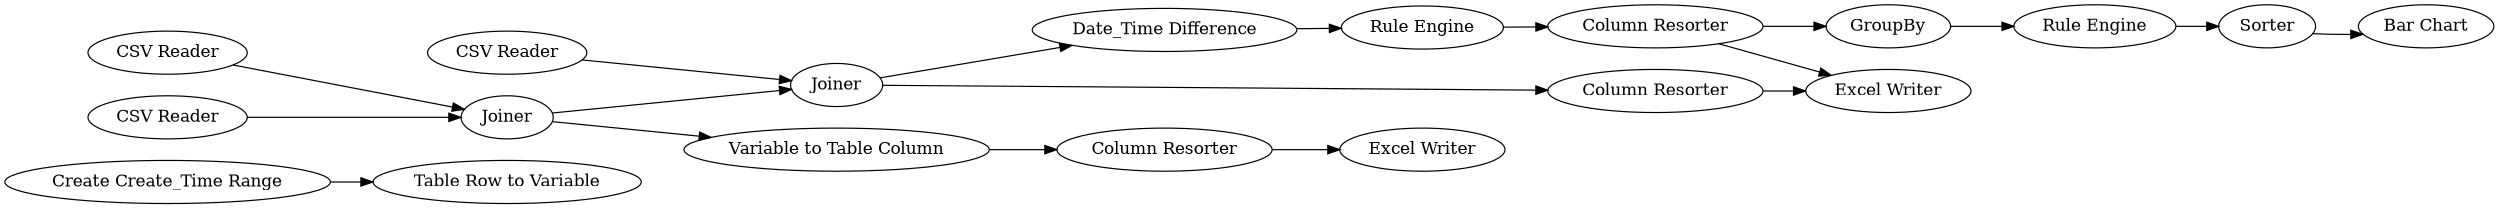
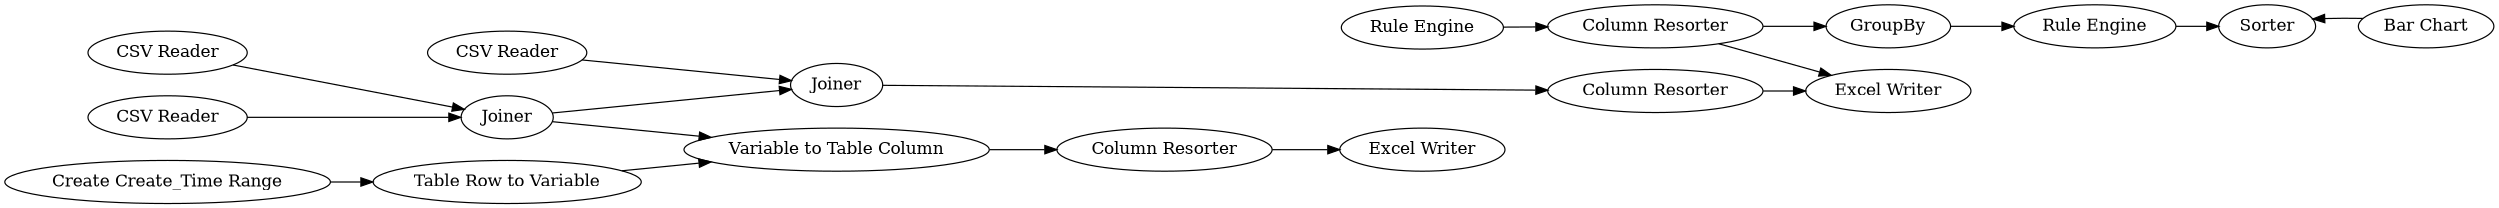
(1165, 30) -> none
(2332, 34) -> (2344, 18)
none -> (660, 167)
